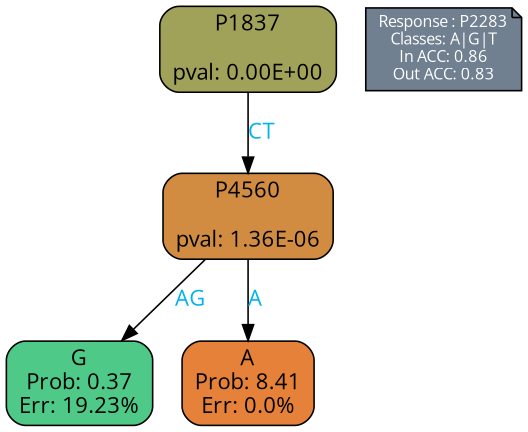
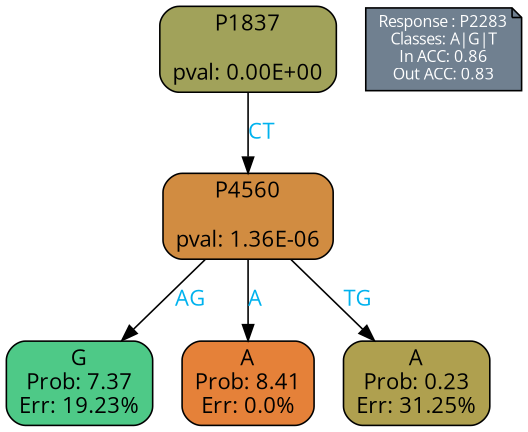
(80, 383) -> (80, 383)
none -> (417, 383)
